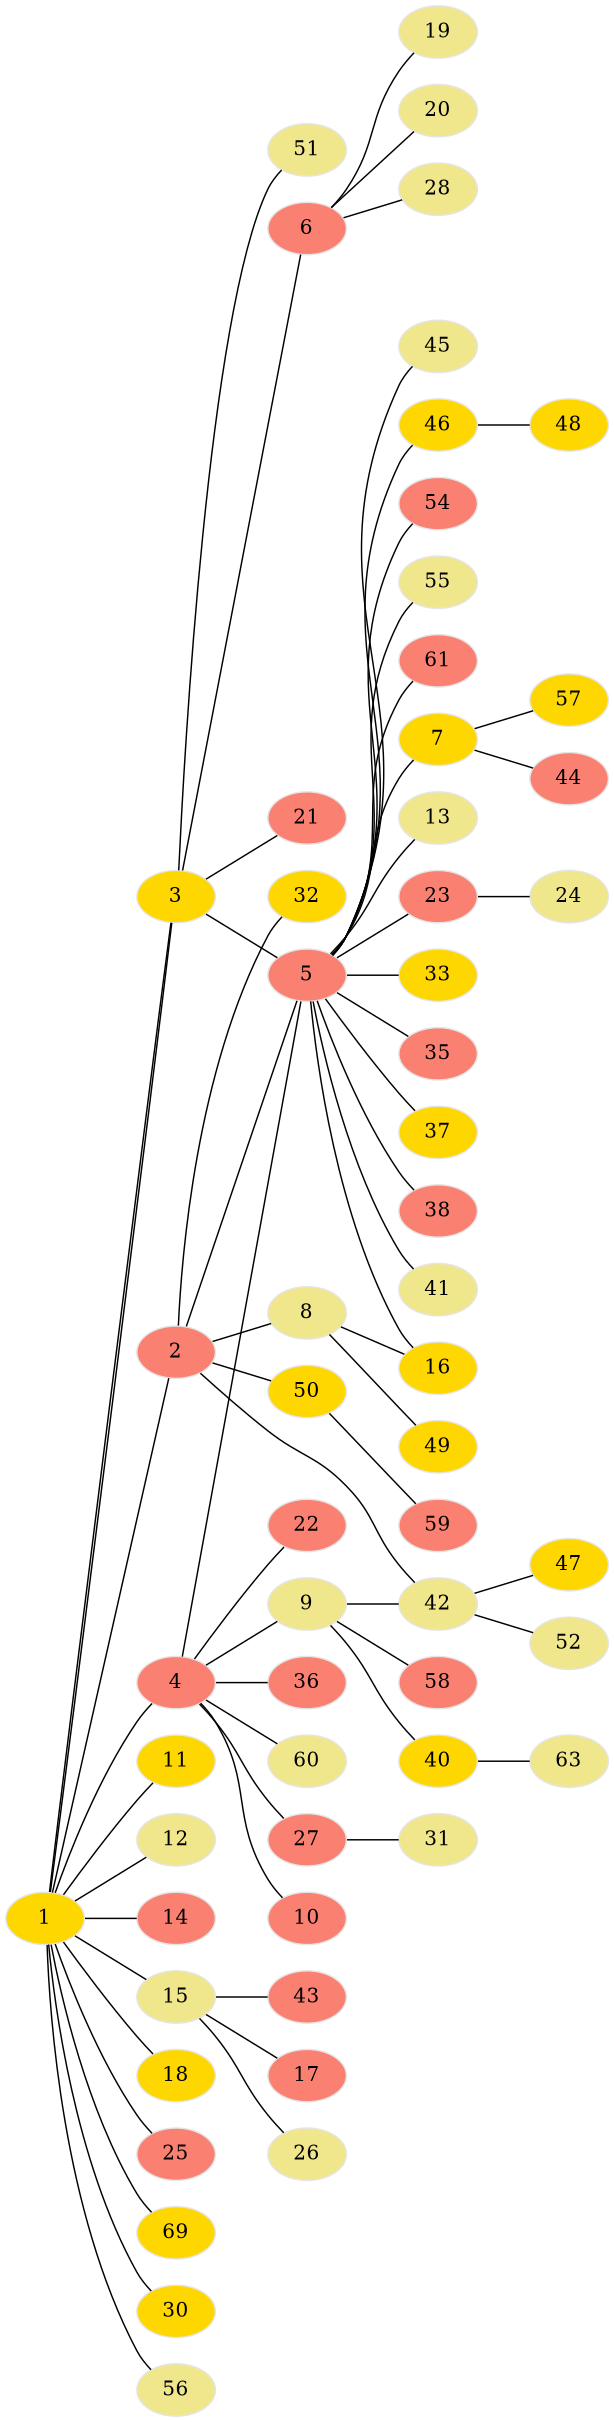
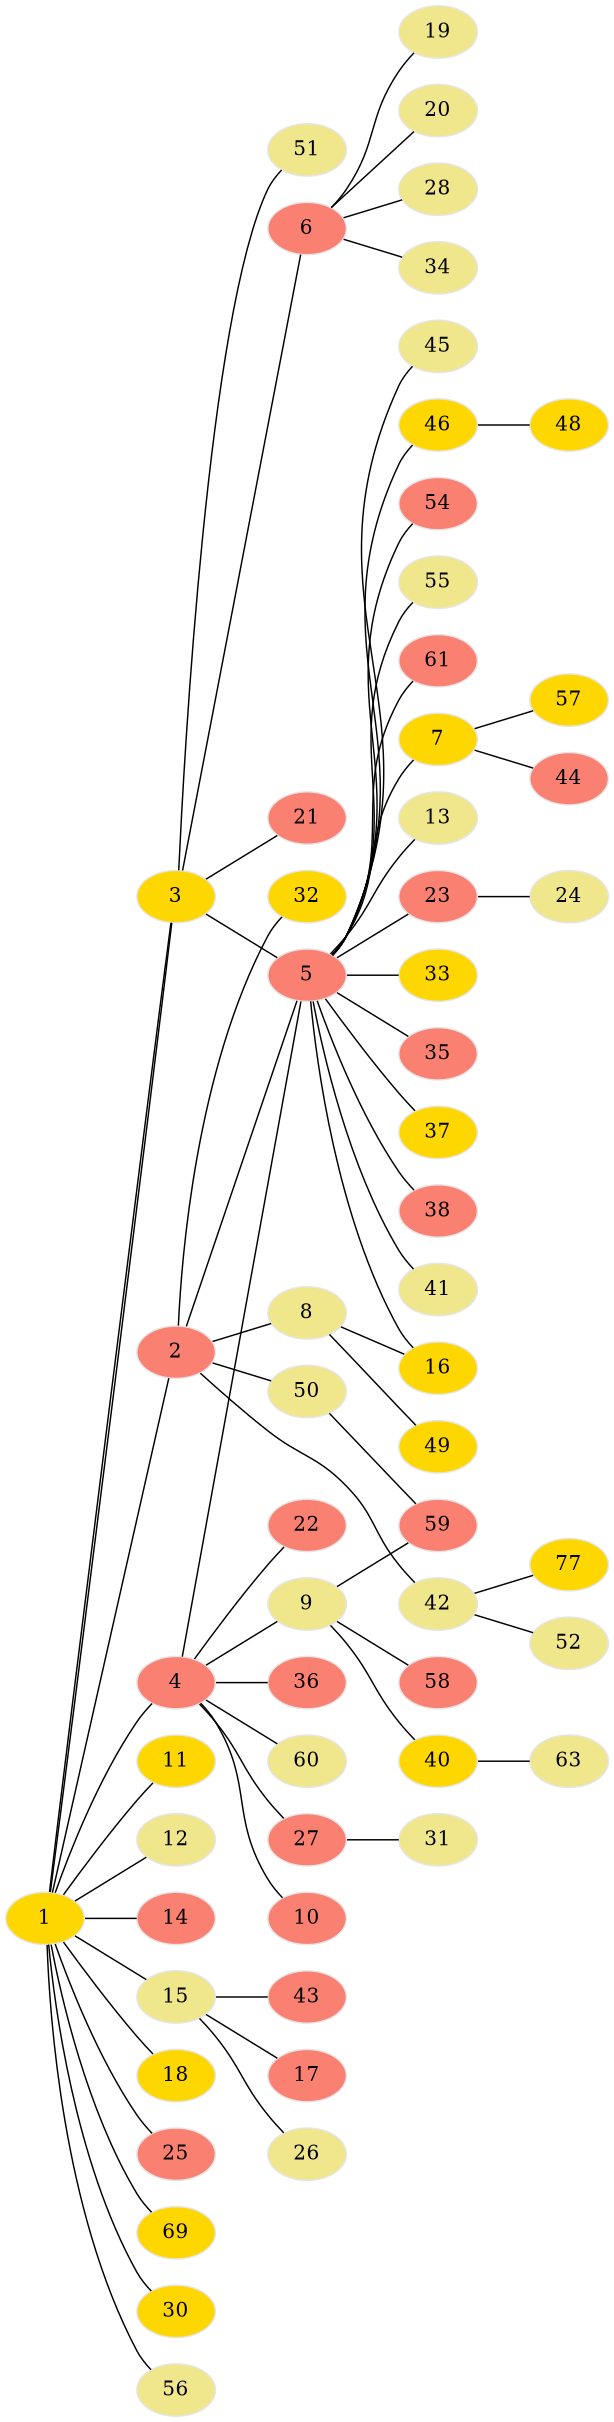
none -> (438, 268)
(307, 1392) -> (307, 1392)
(569, 1565) -> (569, 1565)
(373, 1604) -> (373, 1565)
